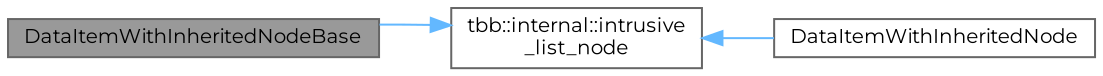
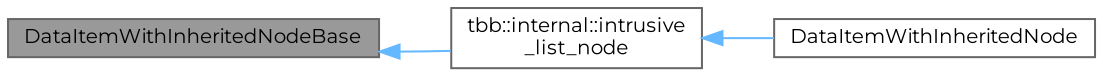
(405, 25) -> (425, 51)
